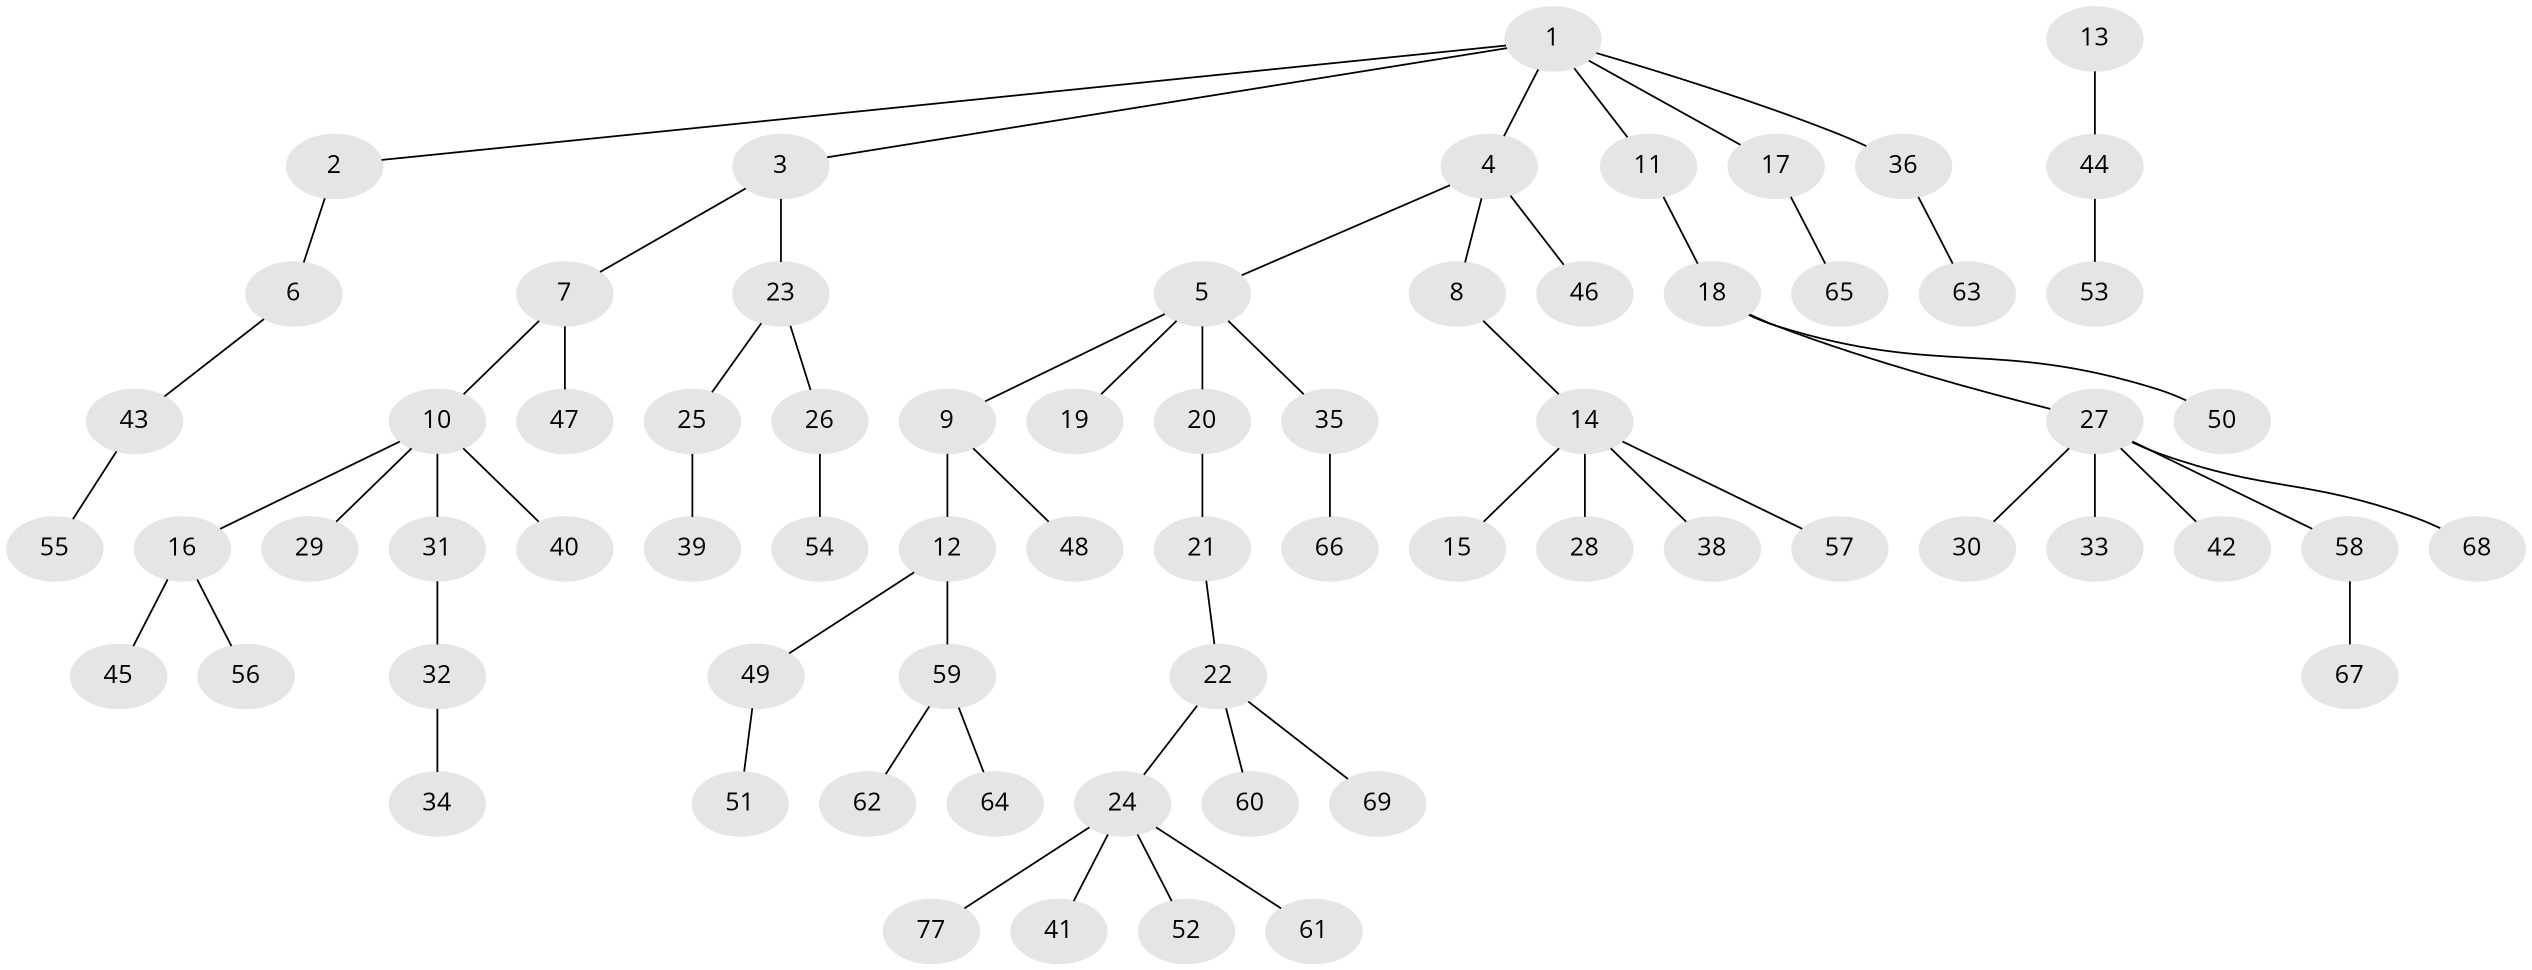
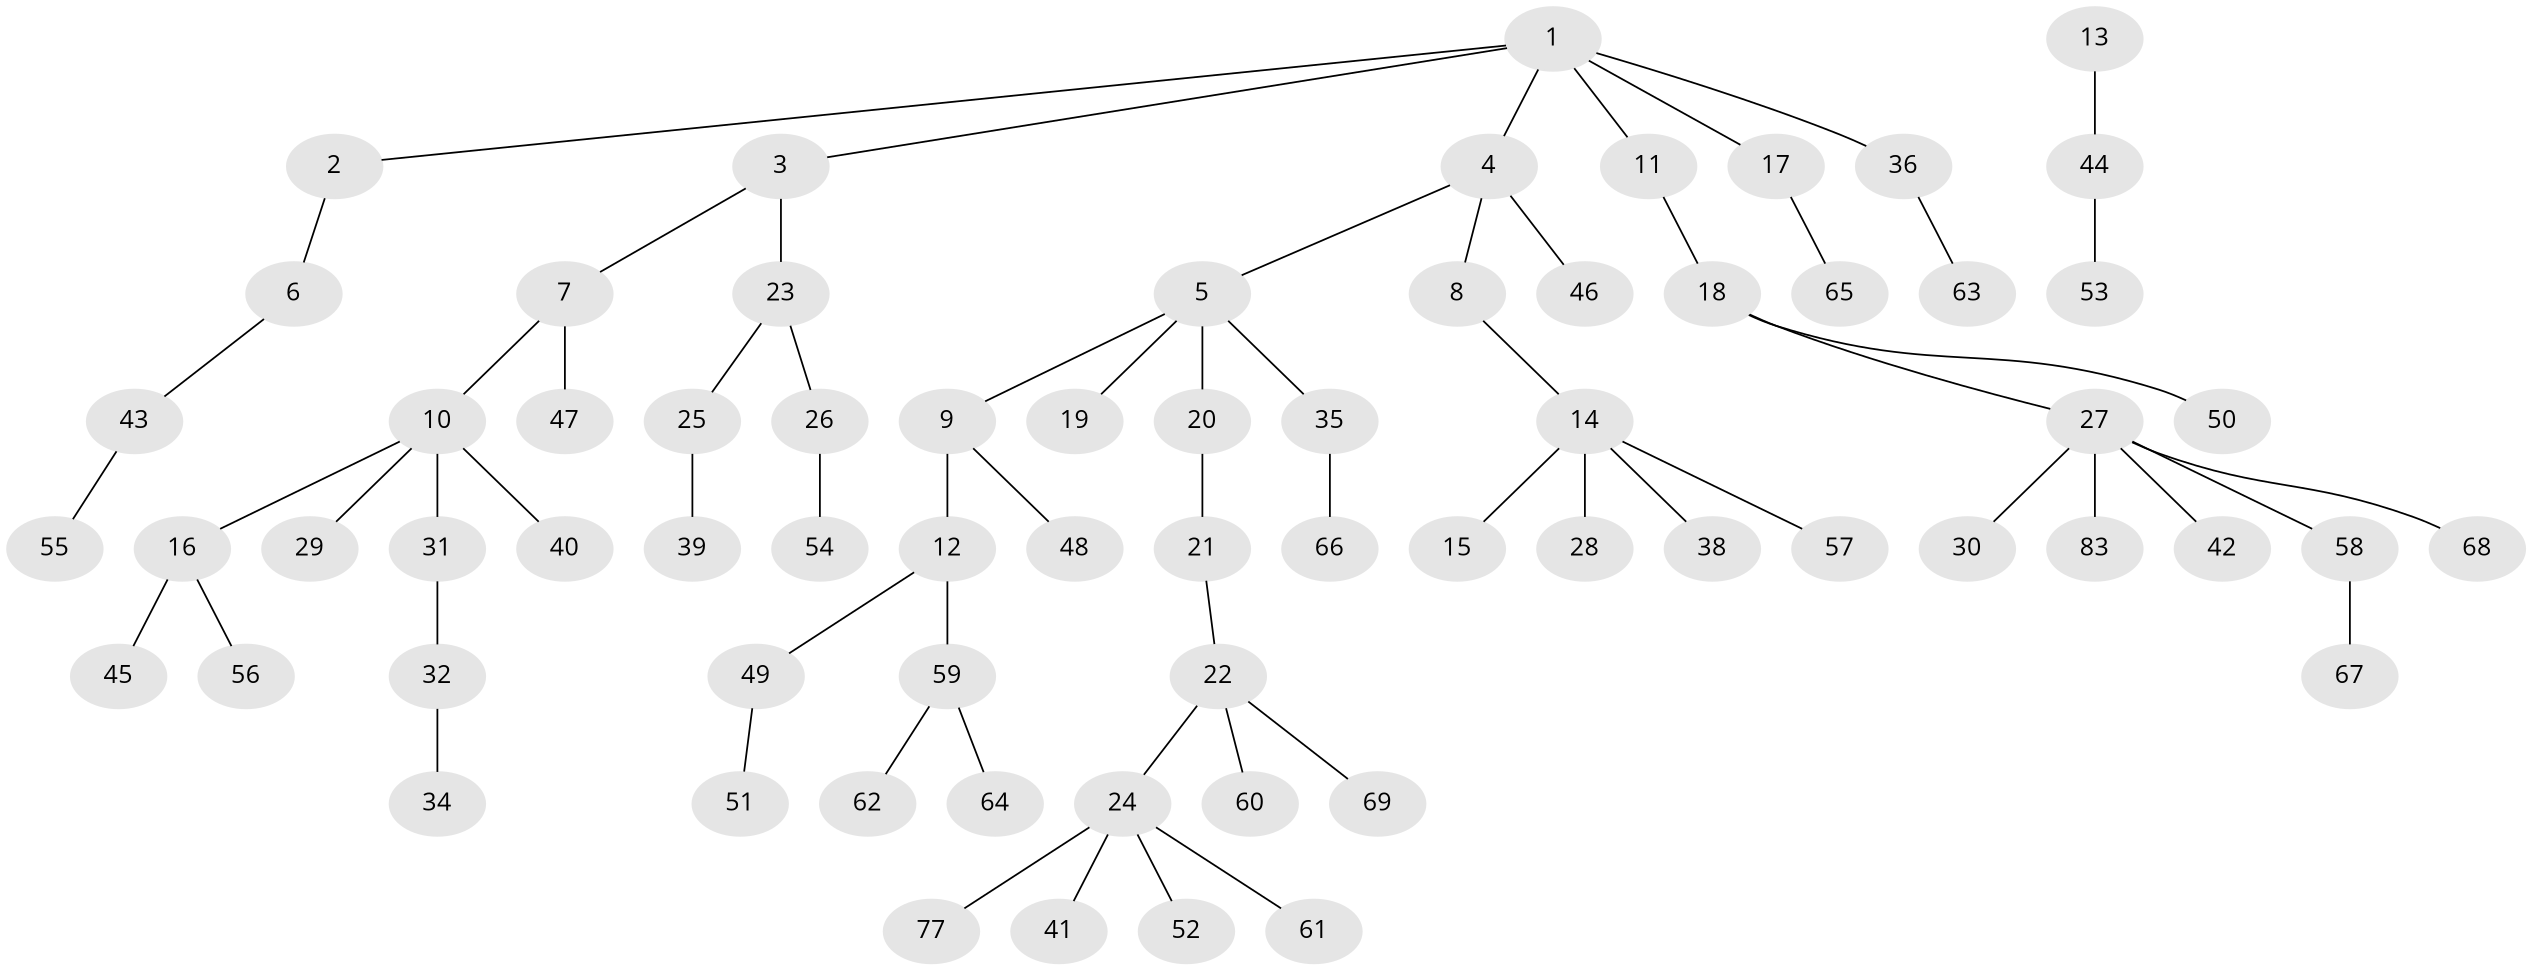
(2095, 549) -> (2095, 549)
